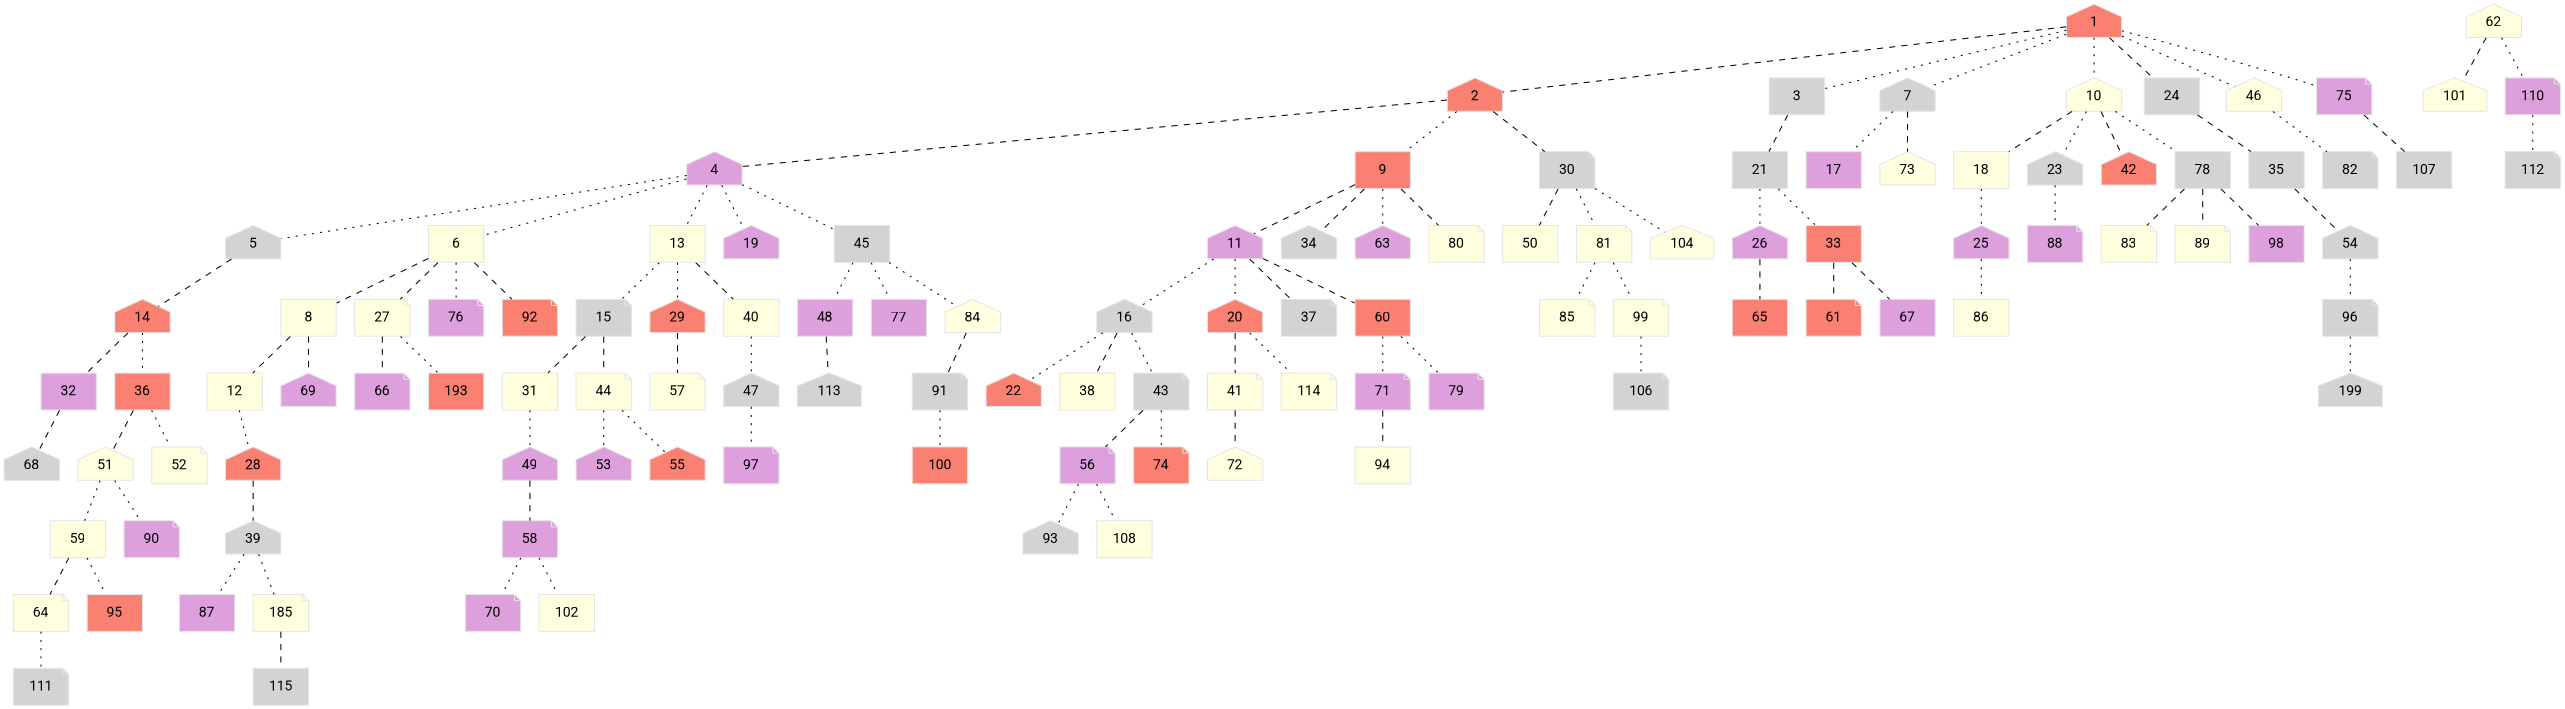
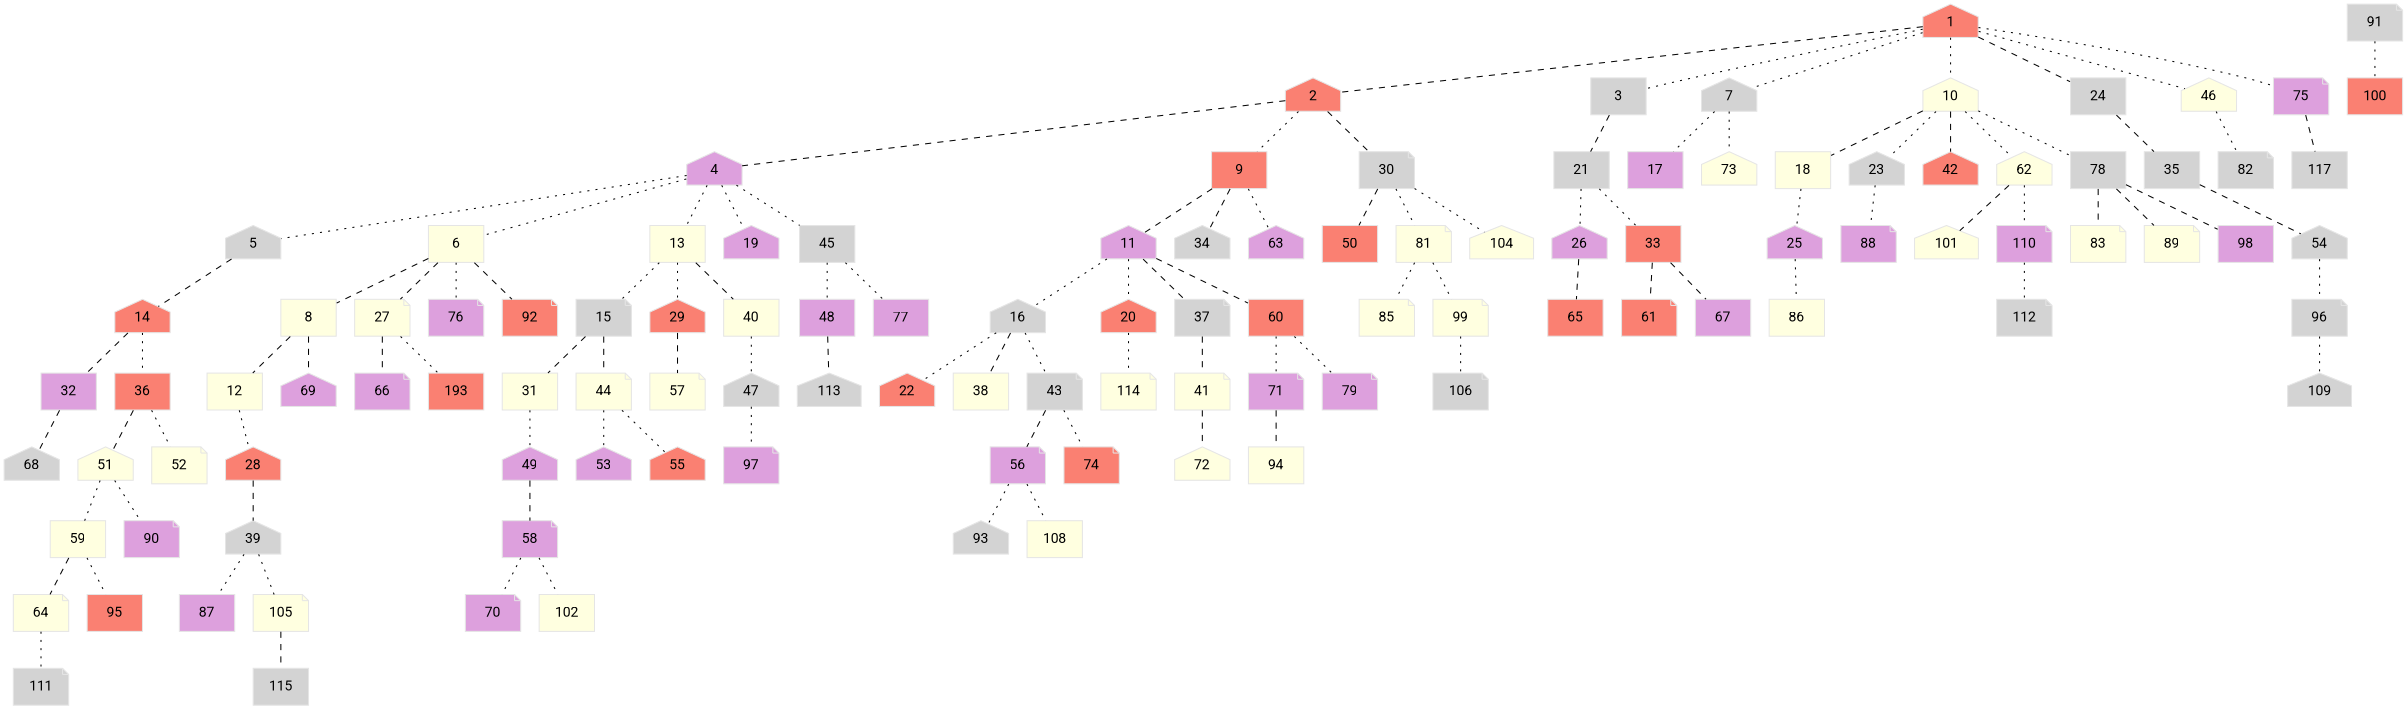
(1908, 132) -> (1729, 132)
none -> (1988, 134)
(2424, 170) -> (2320, 170)
(1457, 244) -> none
(1530, 244) -> (1350, 244)
(973, 318) -> none
(1235, 353) -> (1202, 355)
(2350, 392) -> (2320, 392)
(281, 613) -> (281, 613)
